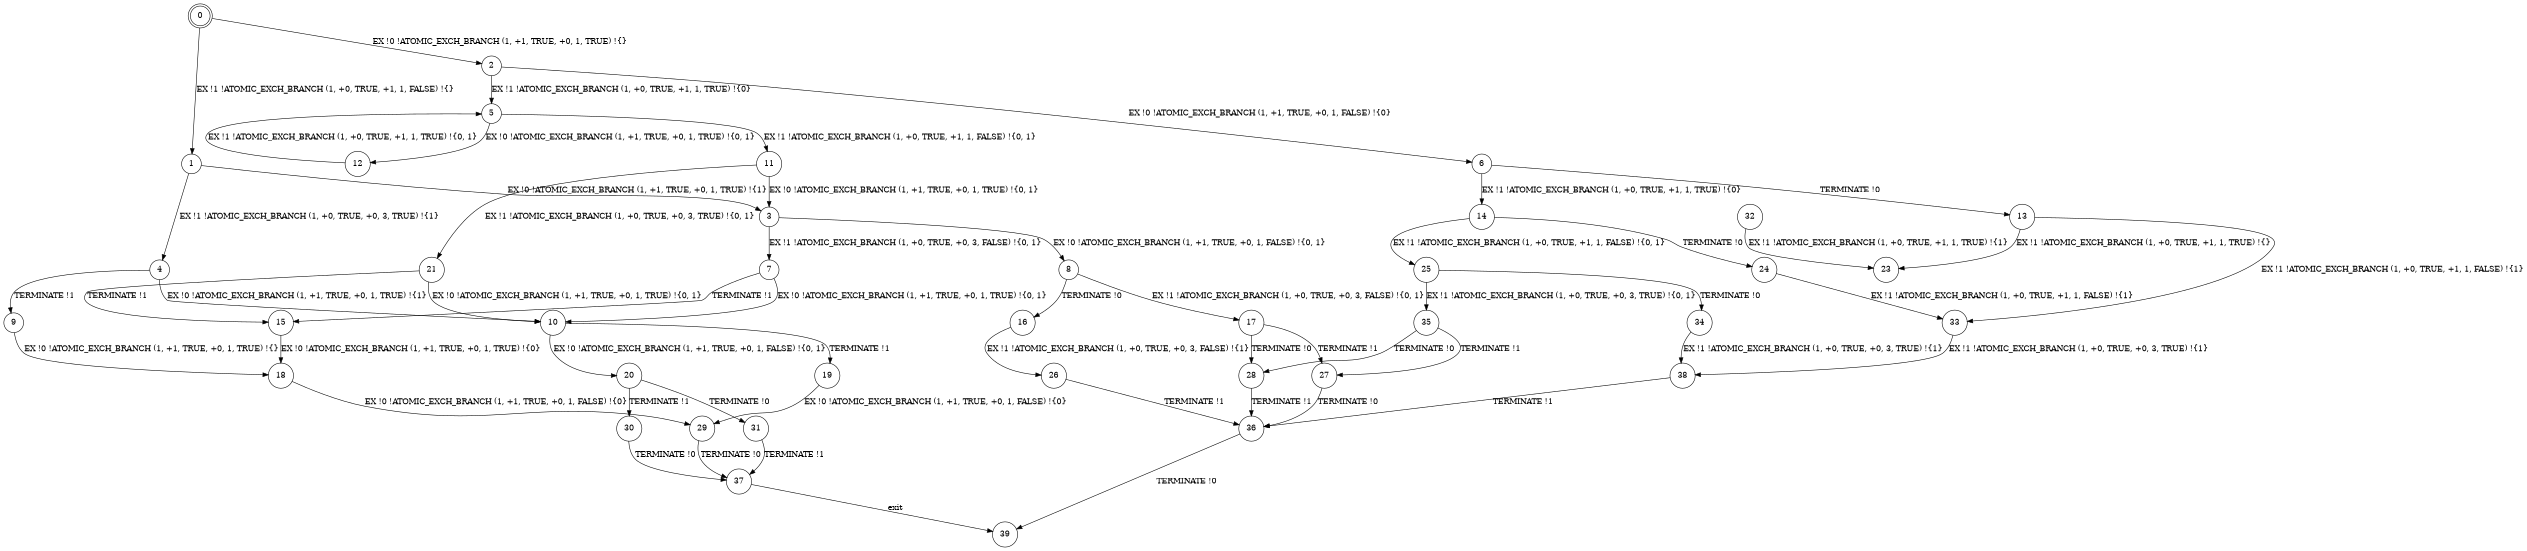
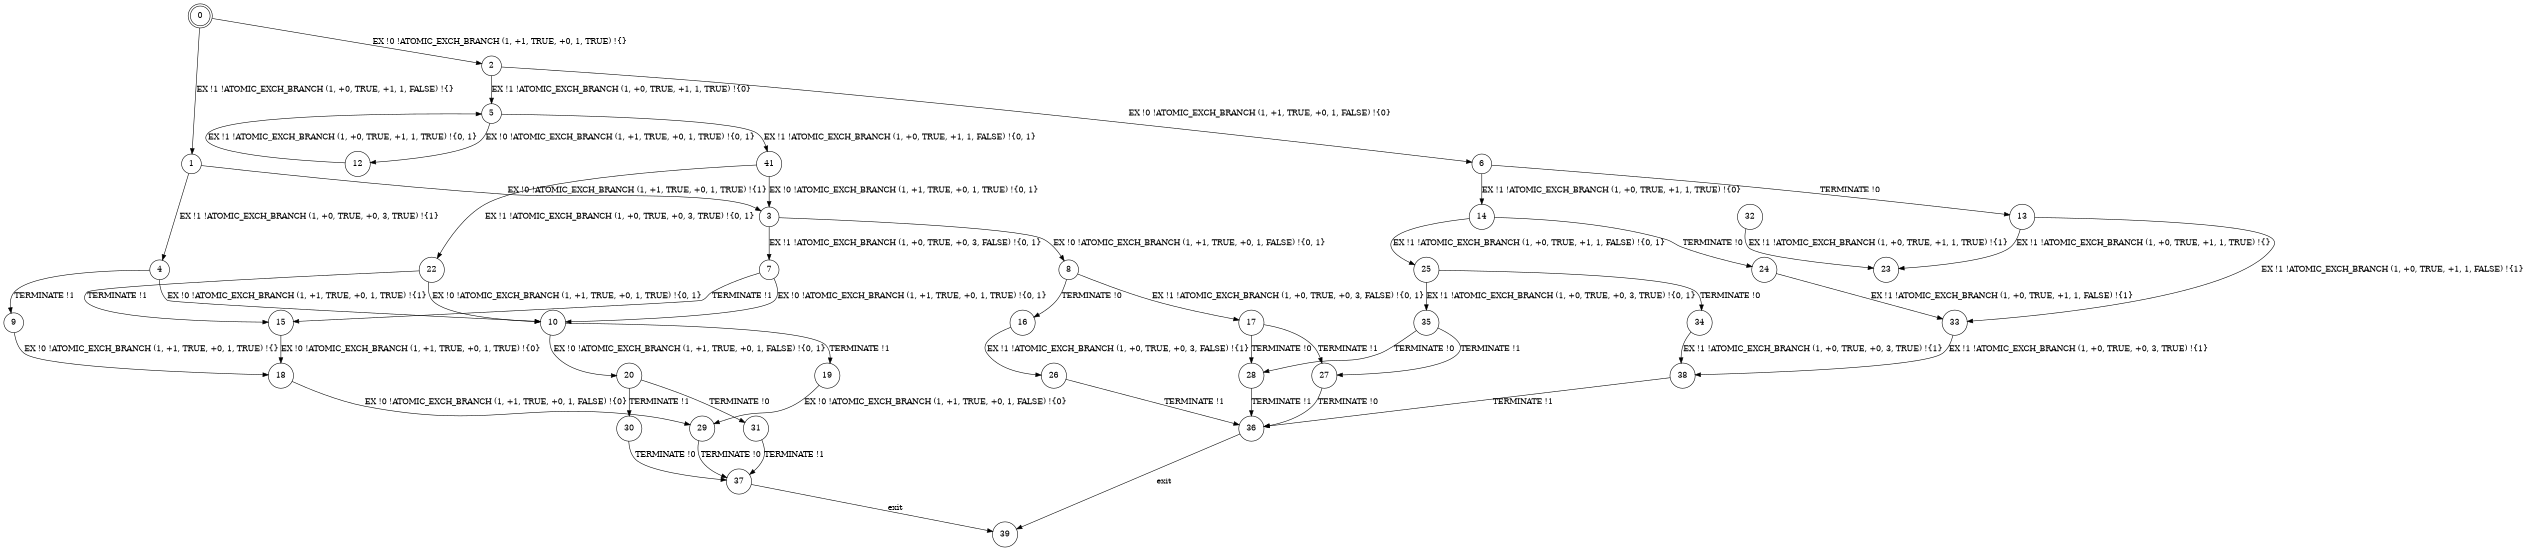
(769, 164) -> (769, 164)
(432, 270) -> (432, 270)
(1187, 482) -> (1164, 482)
